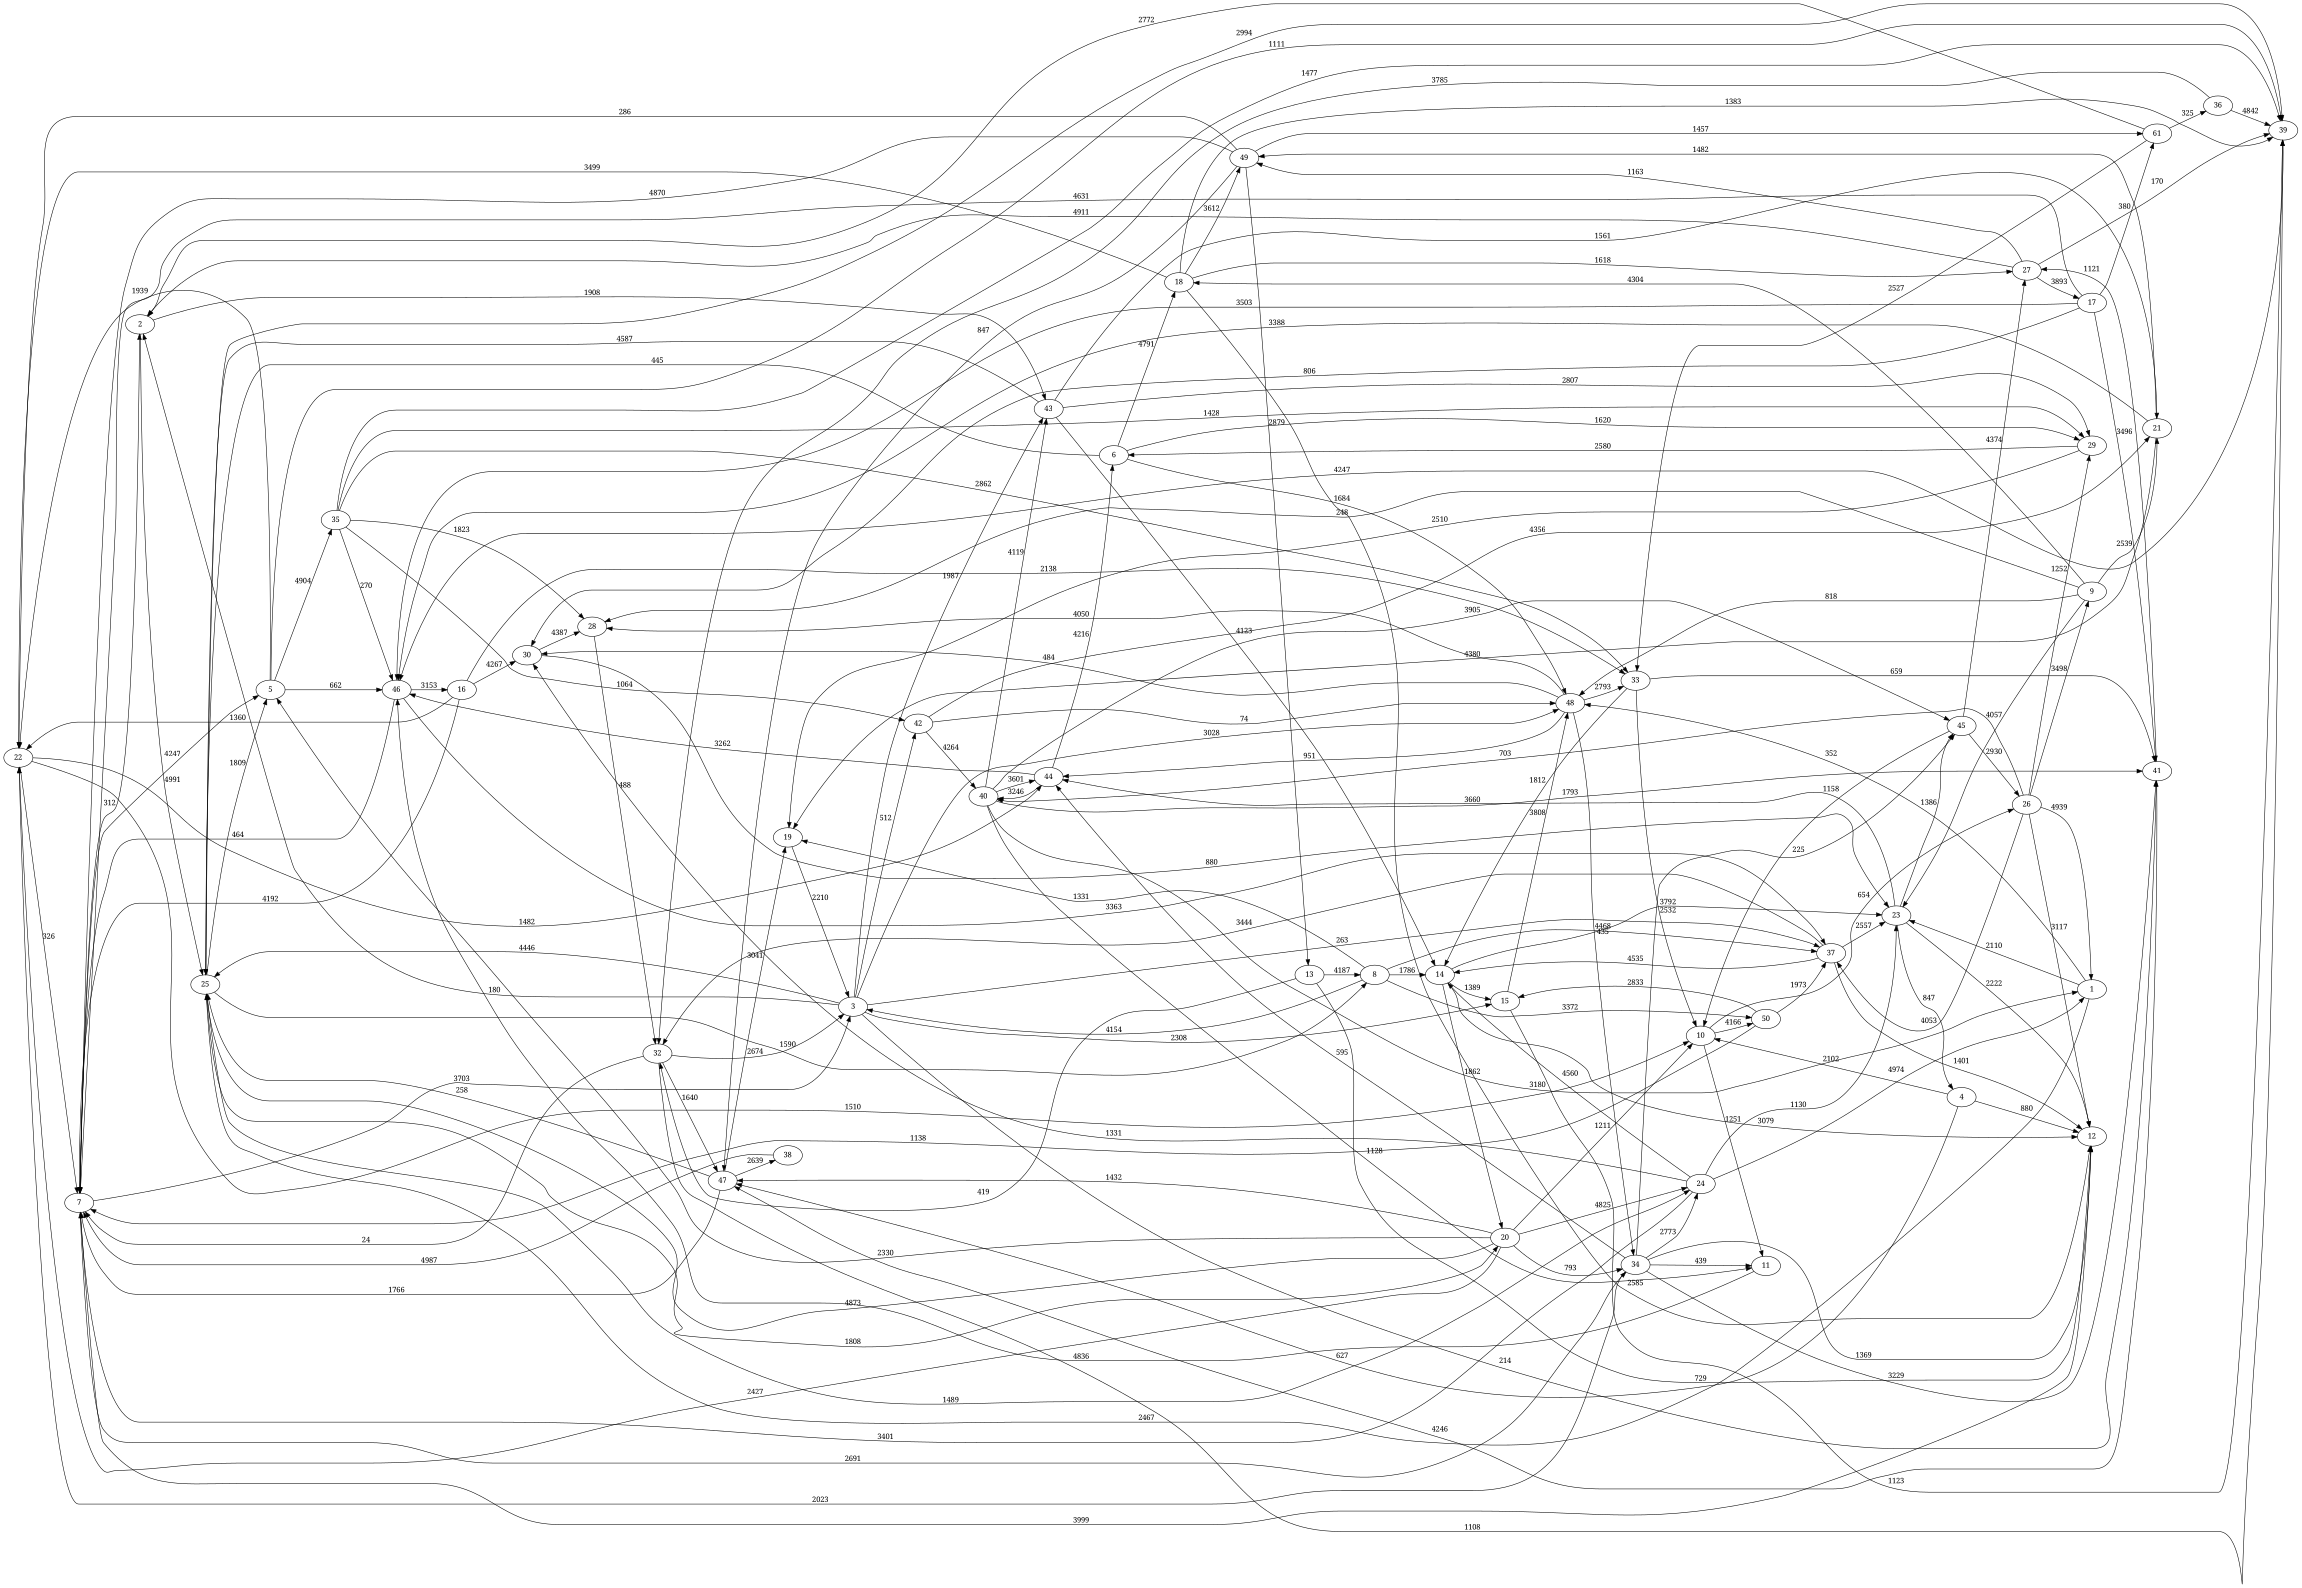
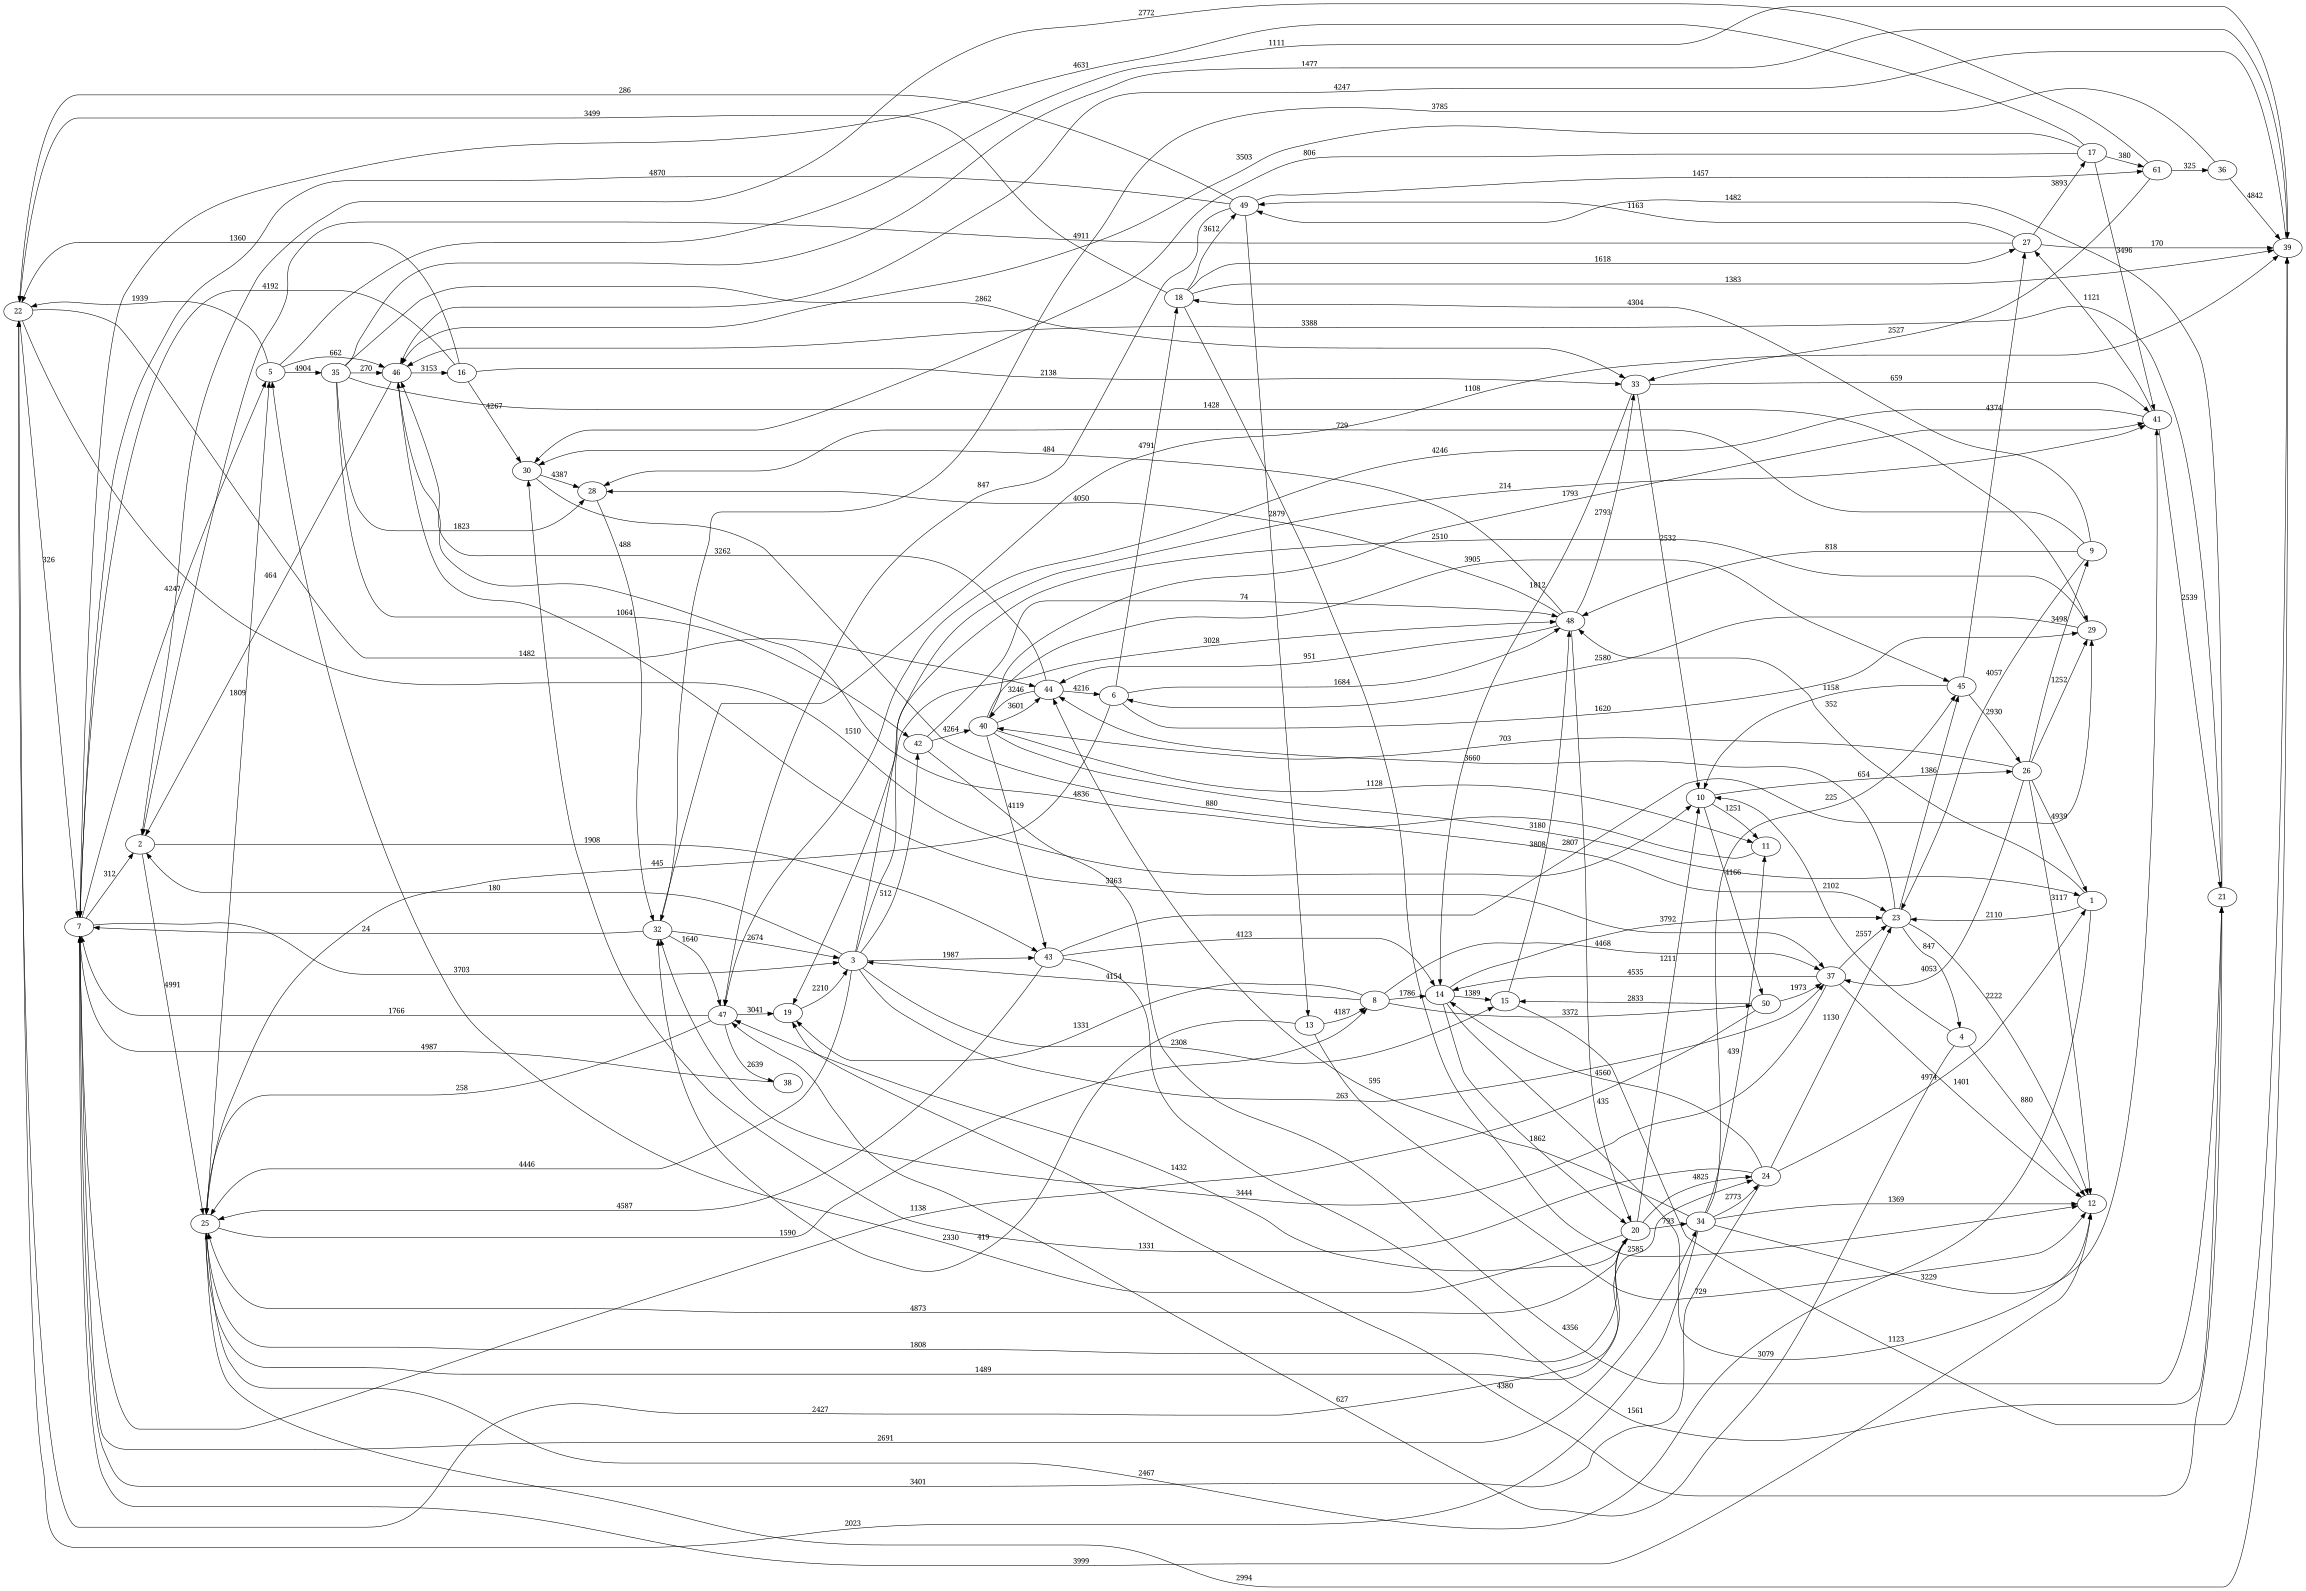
(2152, 495) -> (2189, 656)
(1342, 513) -> (1342, 426)
(133, 840) -> (270, 606)
(1599, 981) -> (1586, 926)
